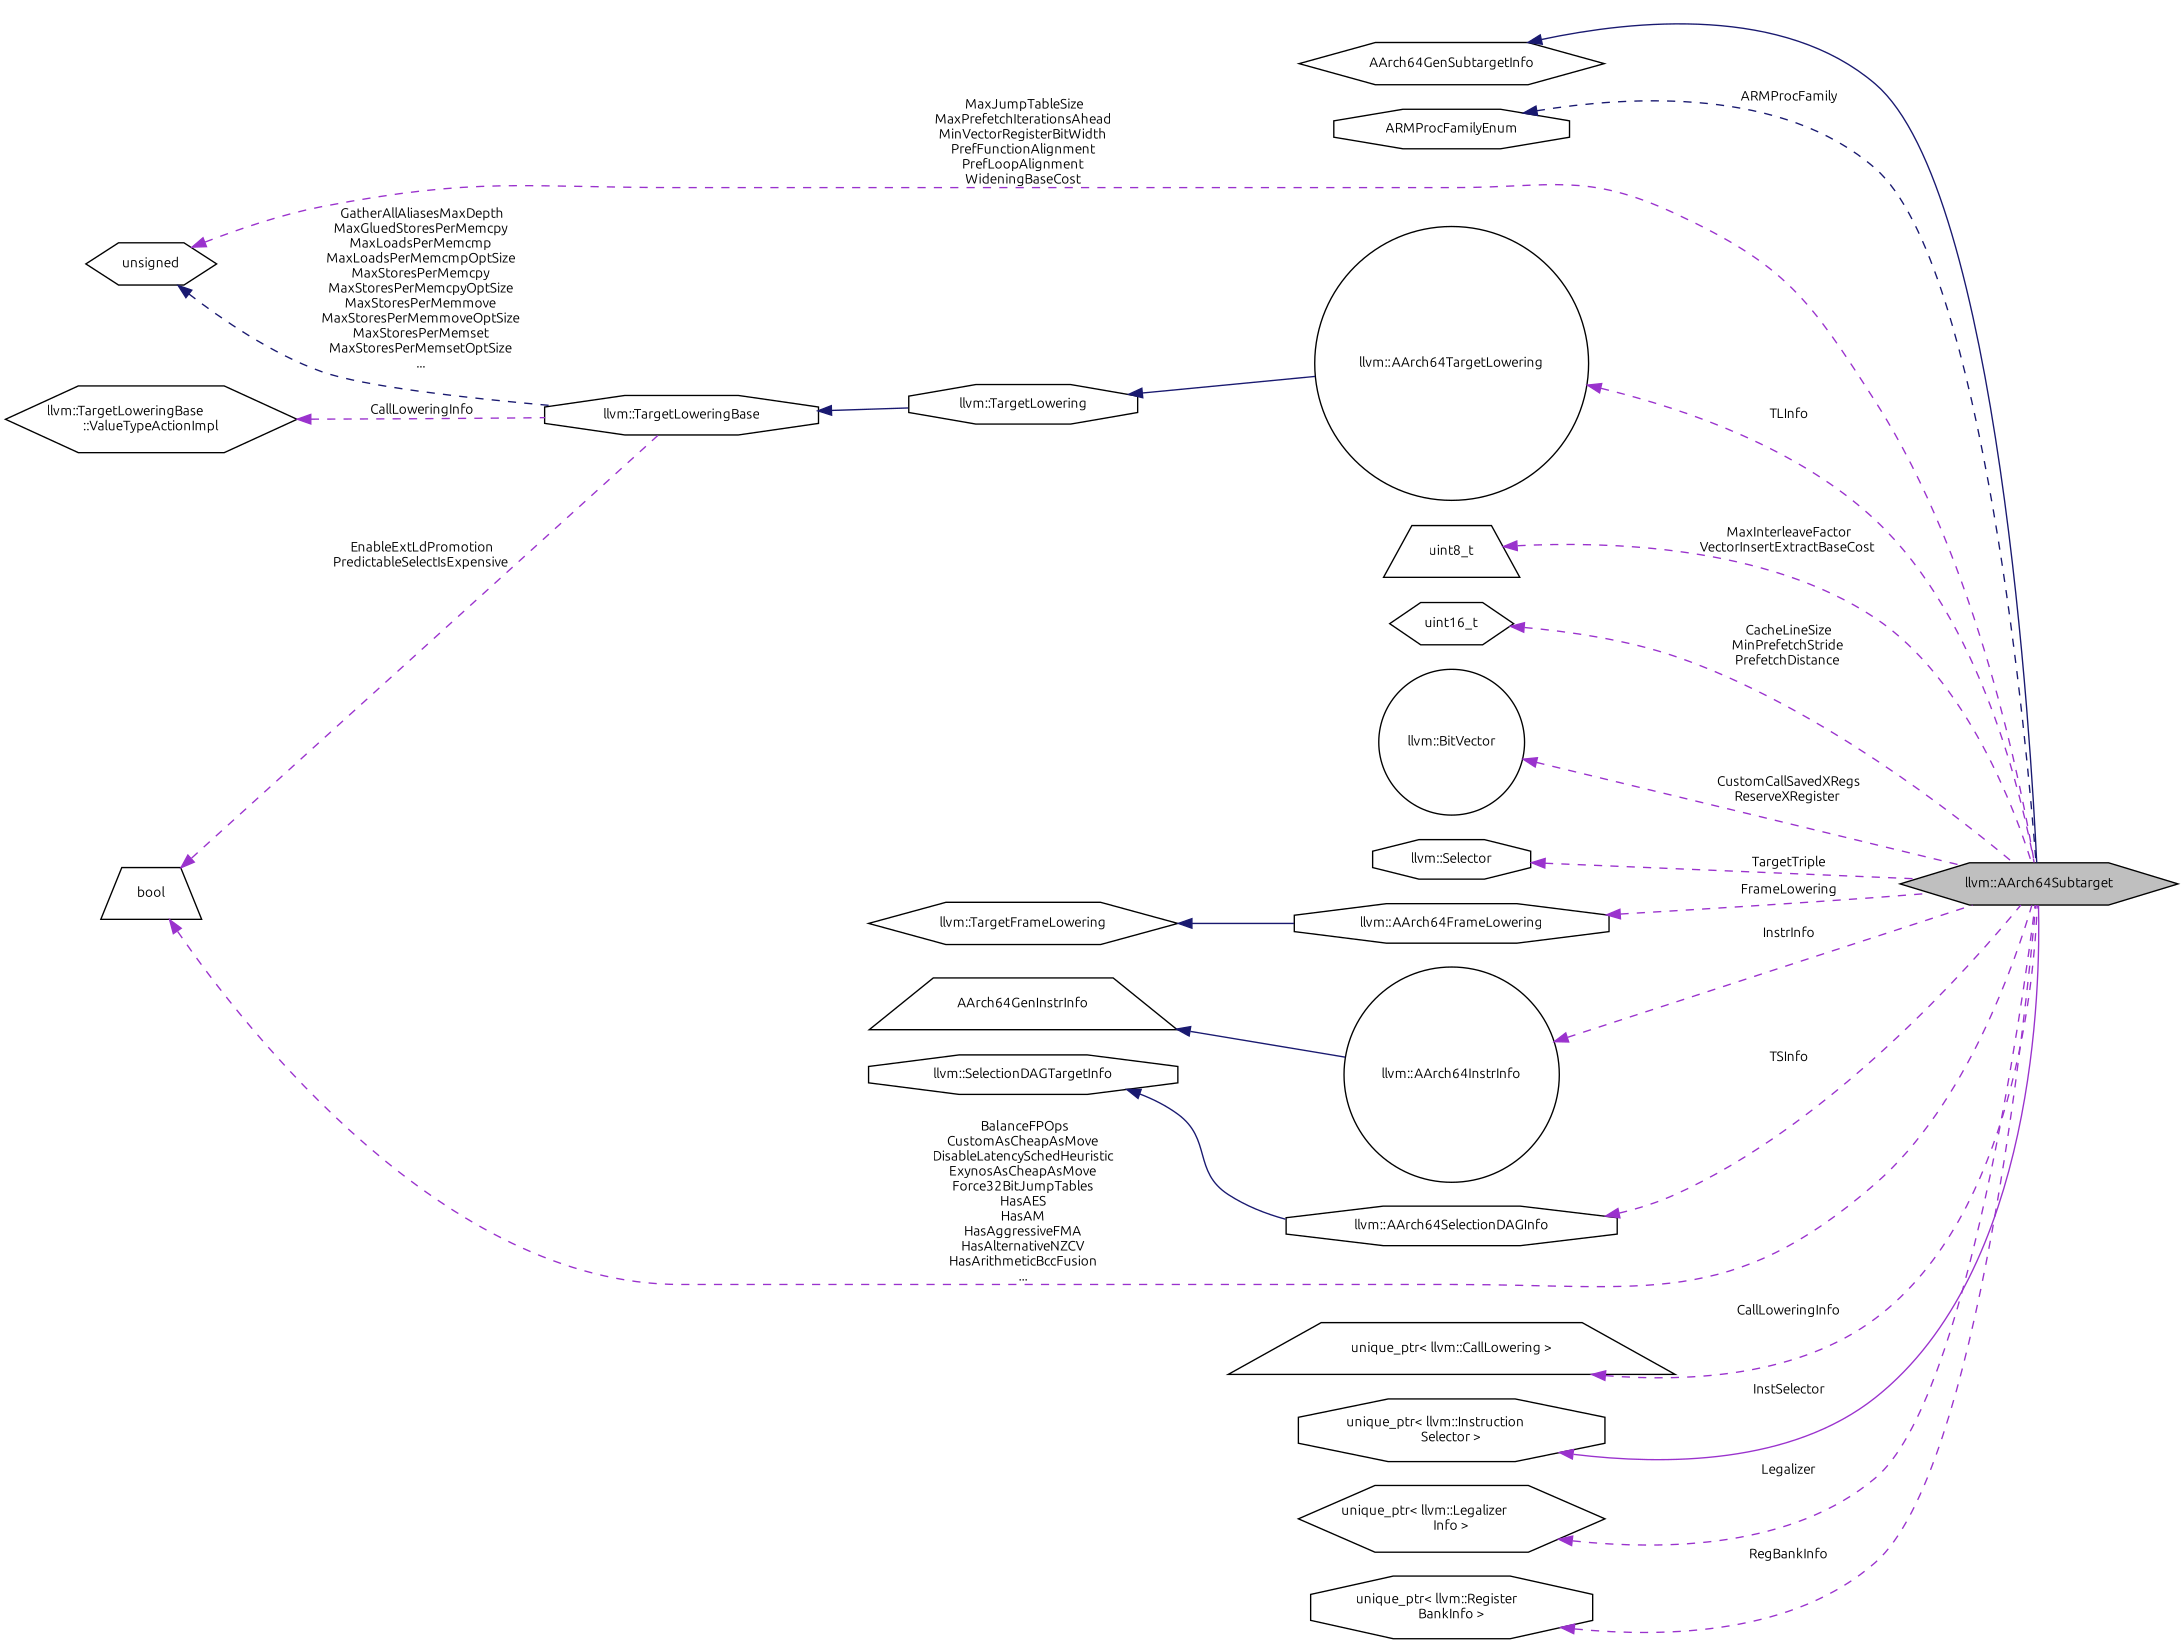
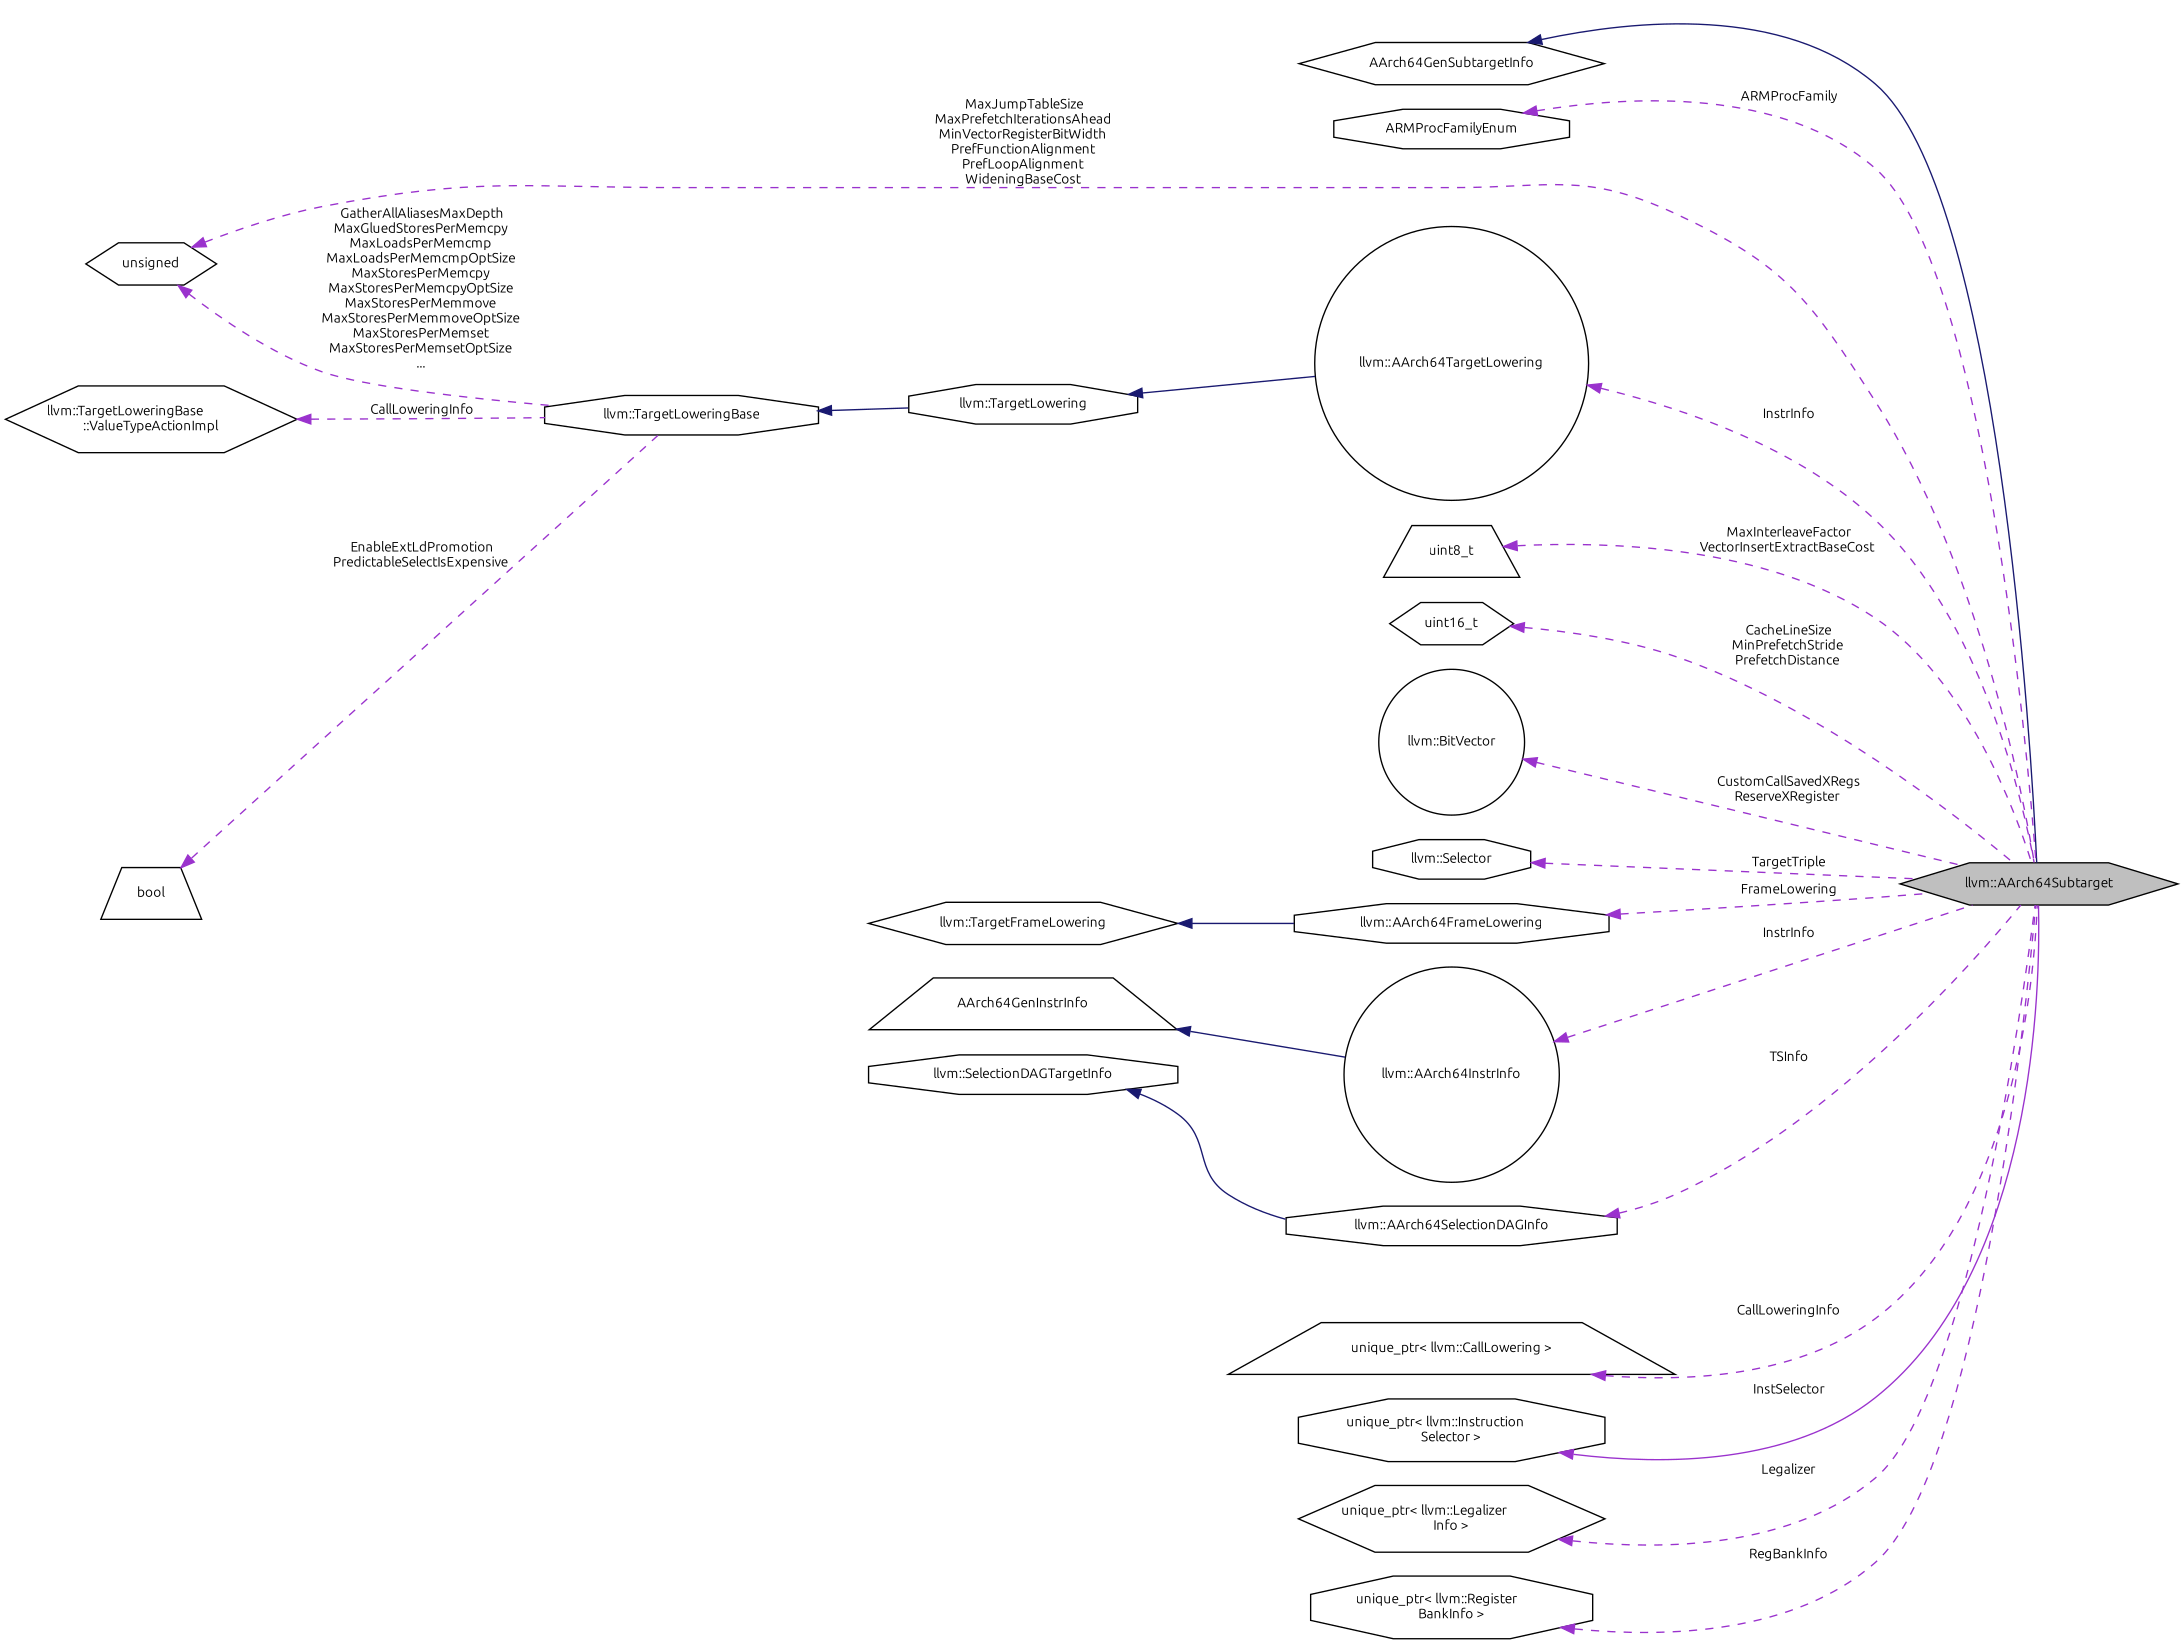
(1953, 332) -> (1953, 332)
(360, 382) -> (360, 382)
(1787, 414) -> (1787, 414)
(1135, 1284) -> none
